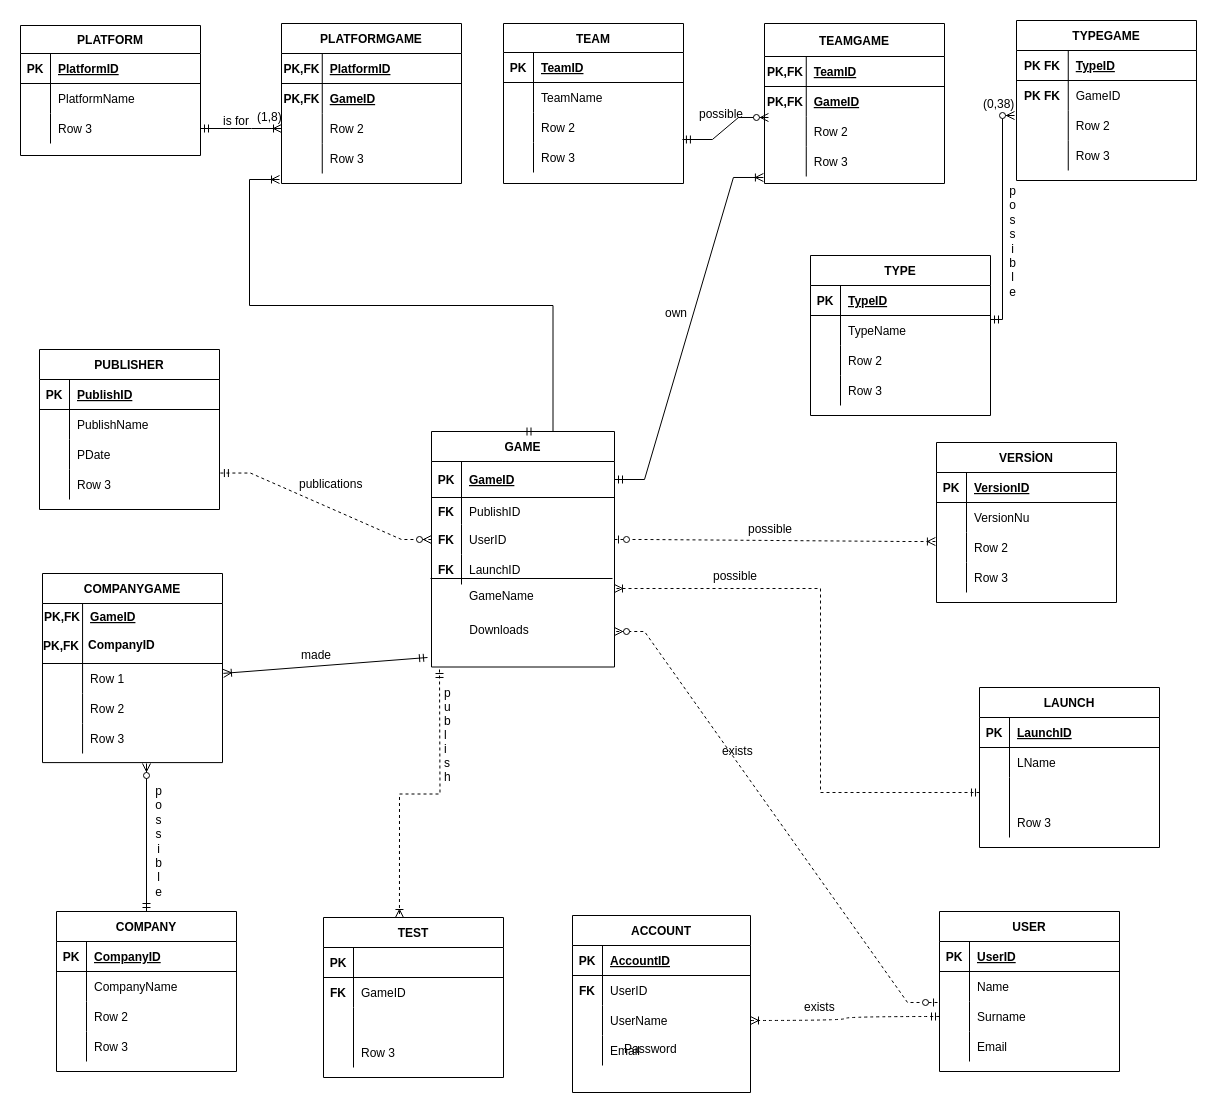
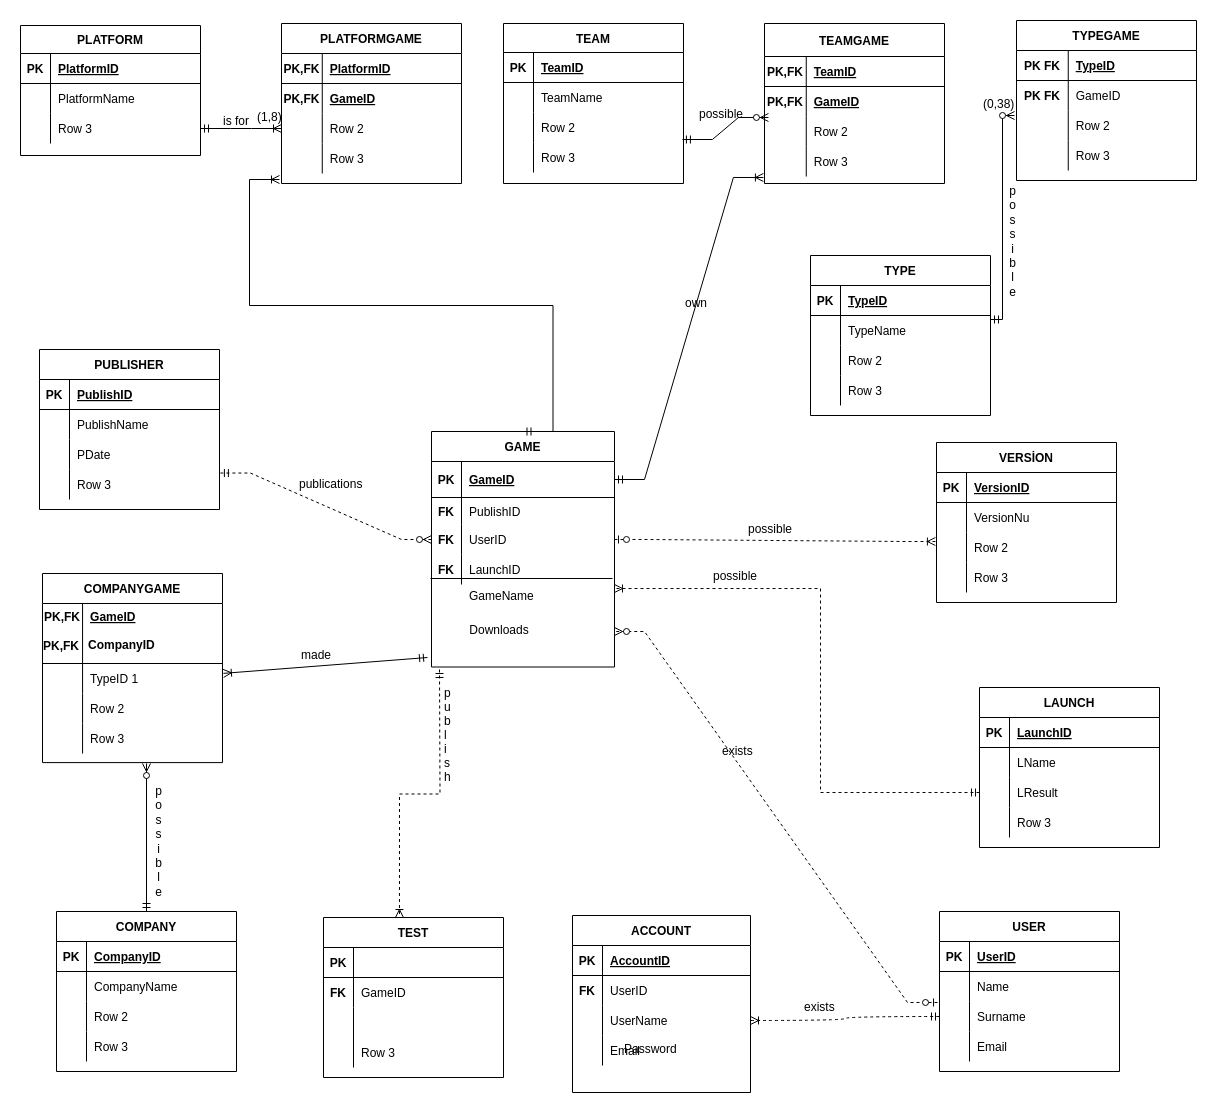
(700, 313) -> (720, 303)
(105, 679) -> (115, 679)
none -> (1085, 793)
